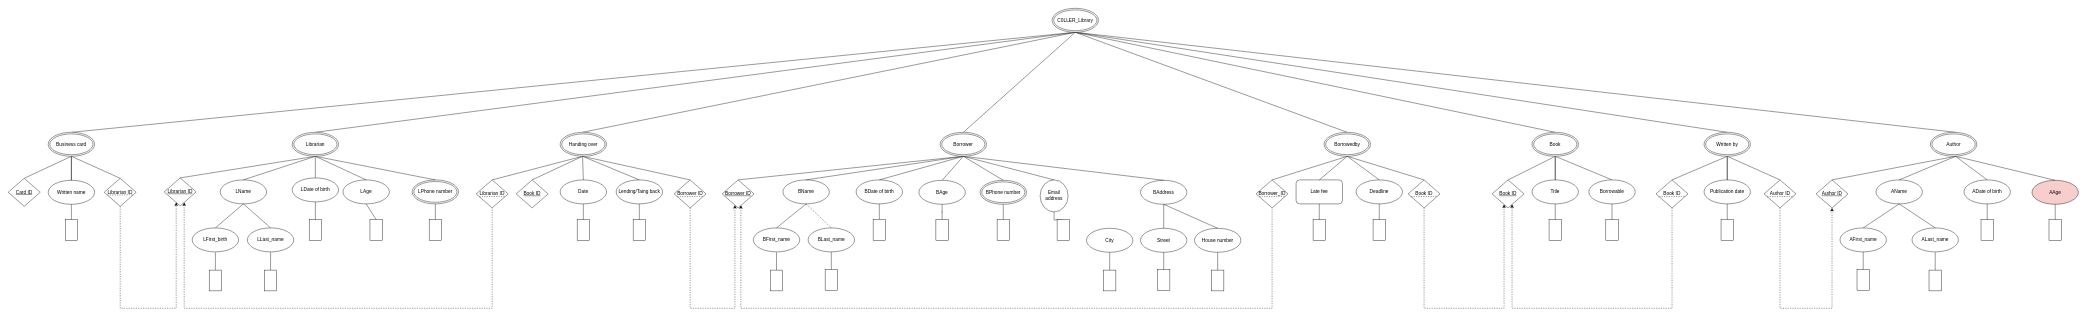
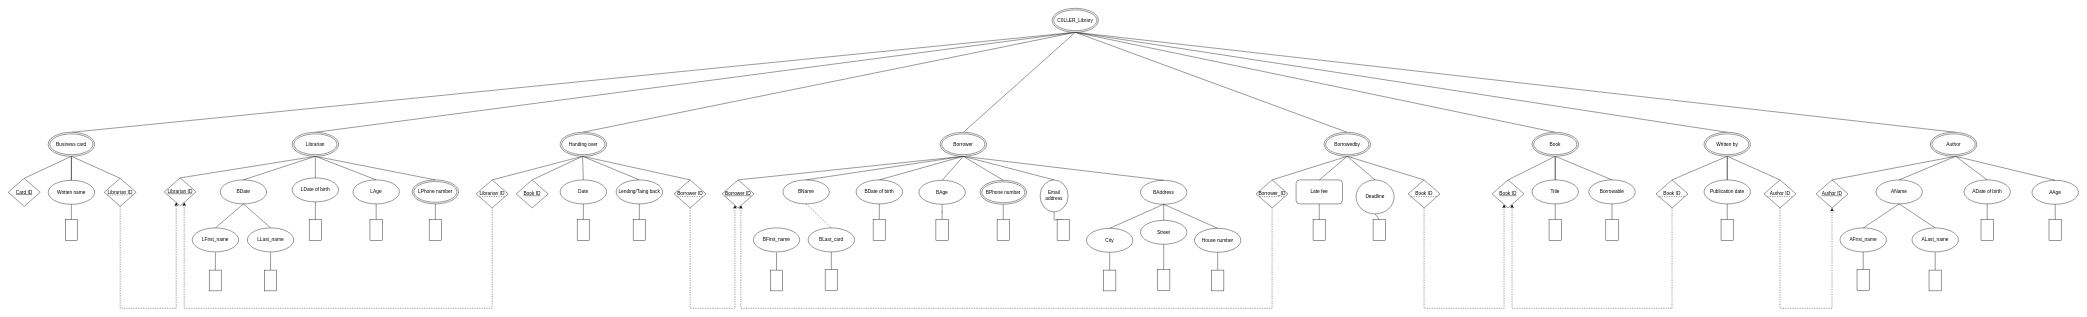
(243, 192) -> (243, 192)
(366, 192) -> (376, 192)
(1379, 192) -> (1375, 197)
(2055, 192) -> (2055, 192)
(791, 216) -> none
none -> (1135, 217)
(215, 240) -> (215, 240)
(831, 240) -> (831, 240)
(1164, 240) -> (1164, 232)
